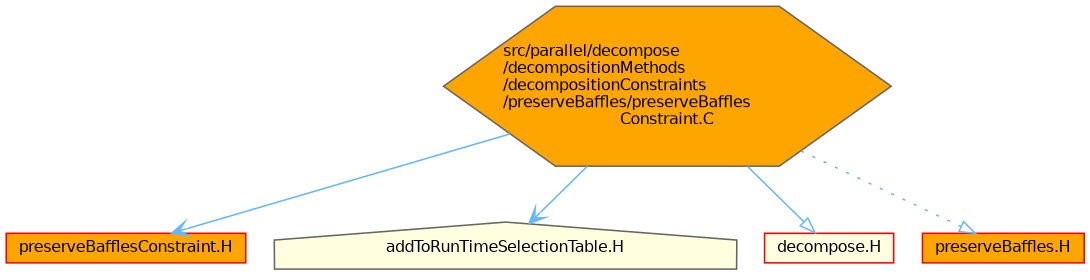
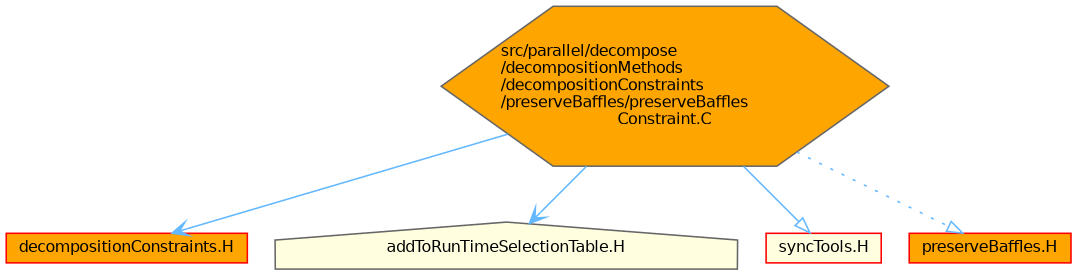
(126, 248) -> (127, 248)
(829, 248) -> (824, 248)
